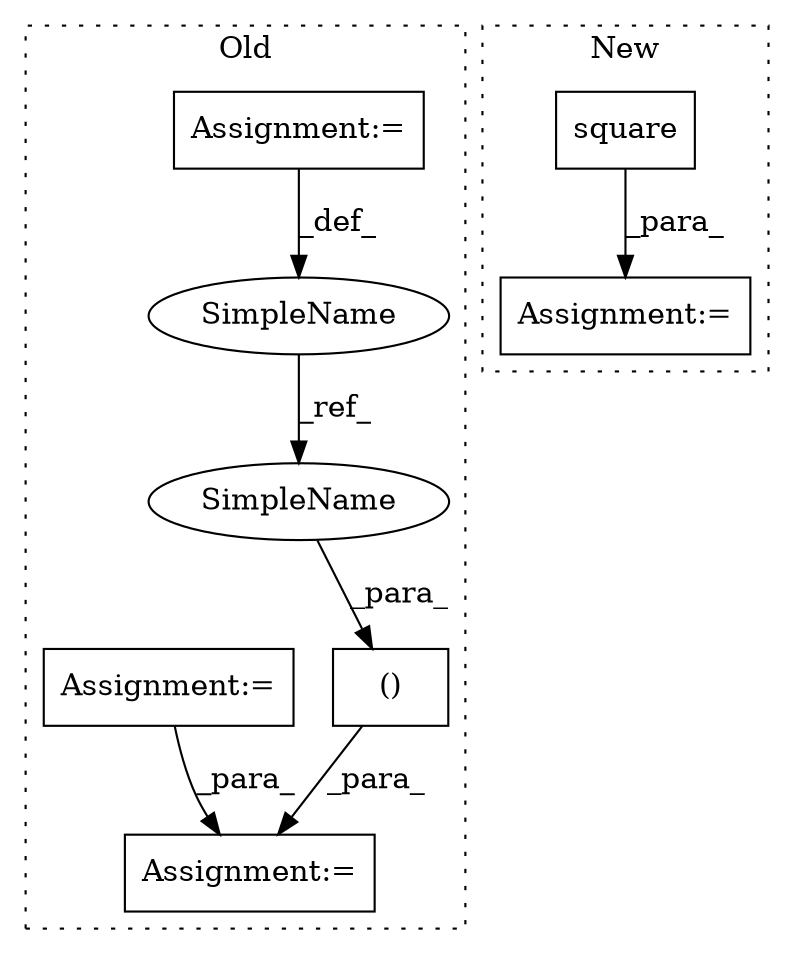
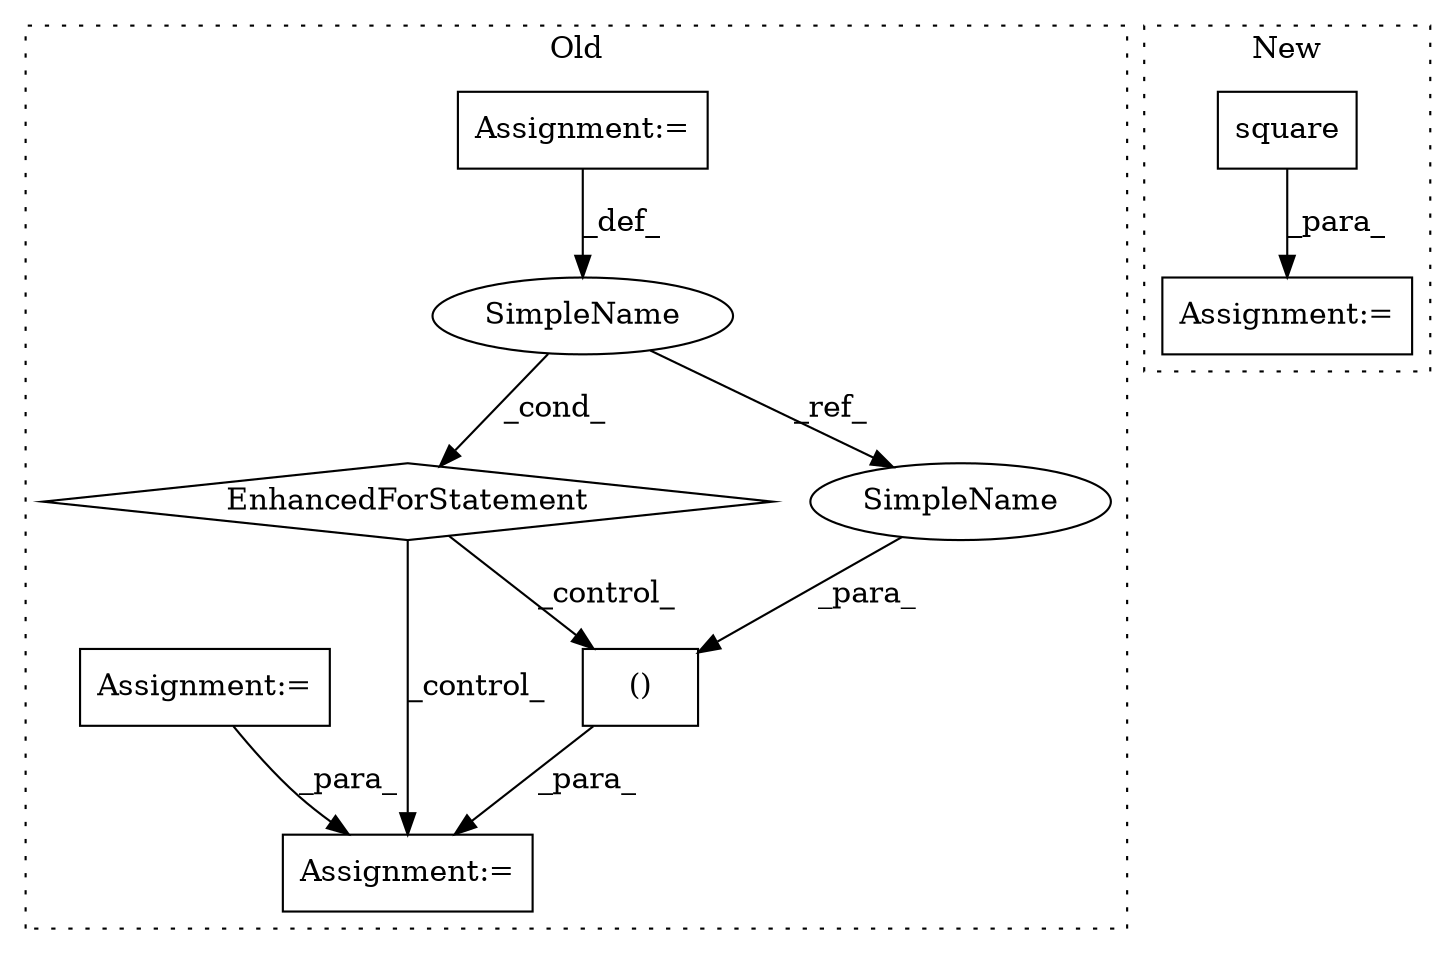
none -> (408, 502)
